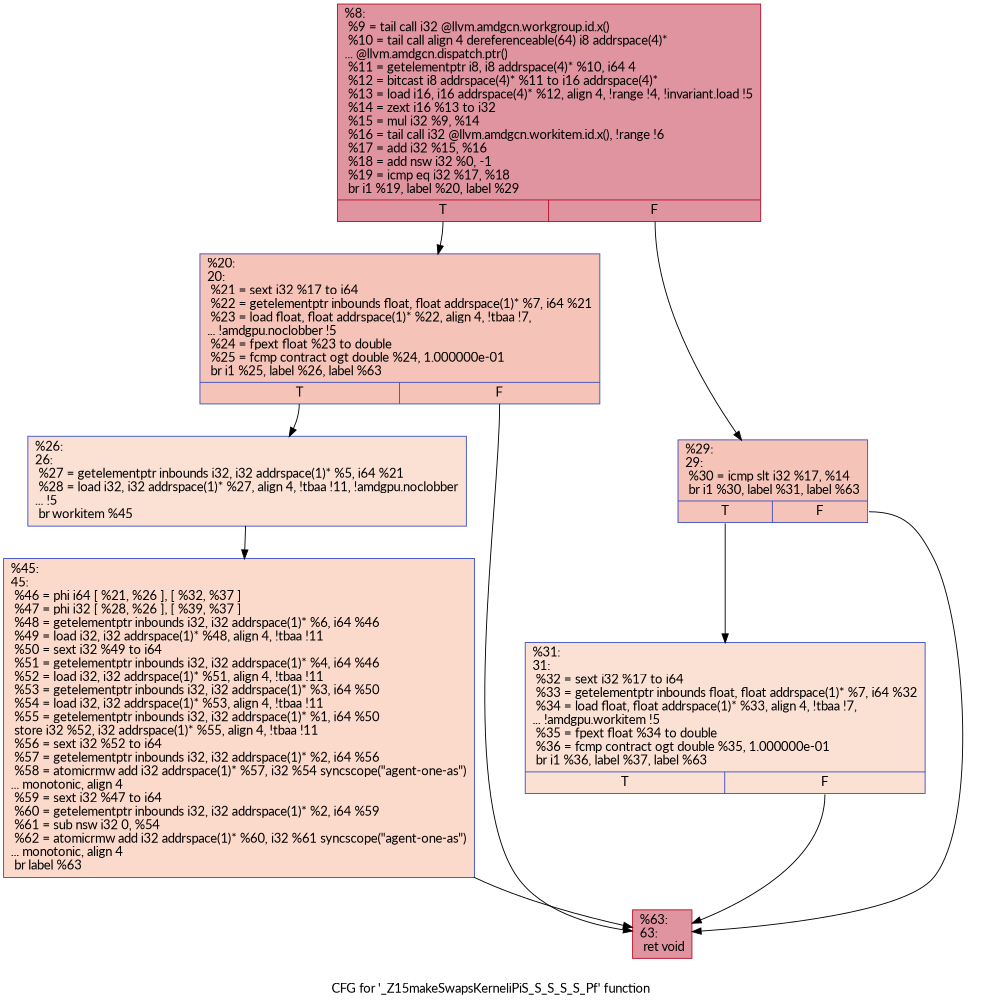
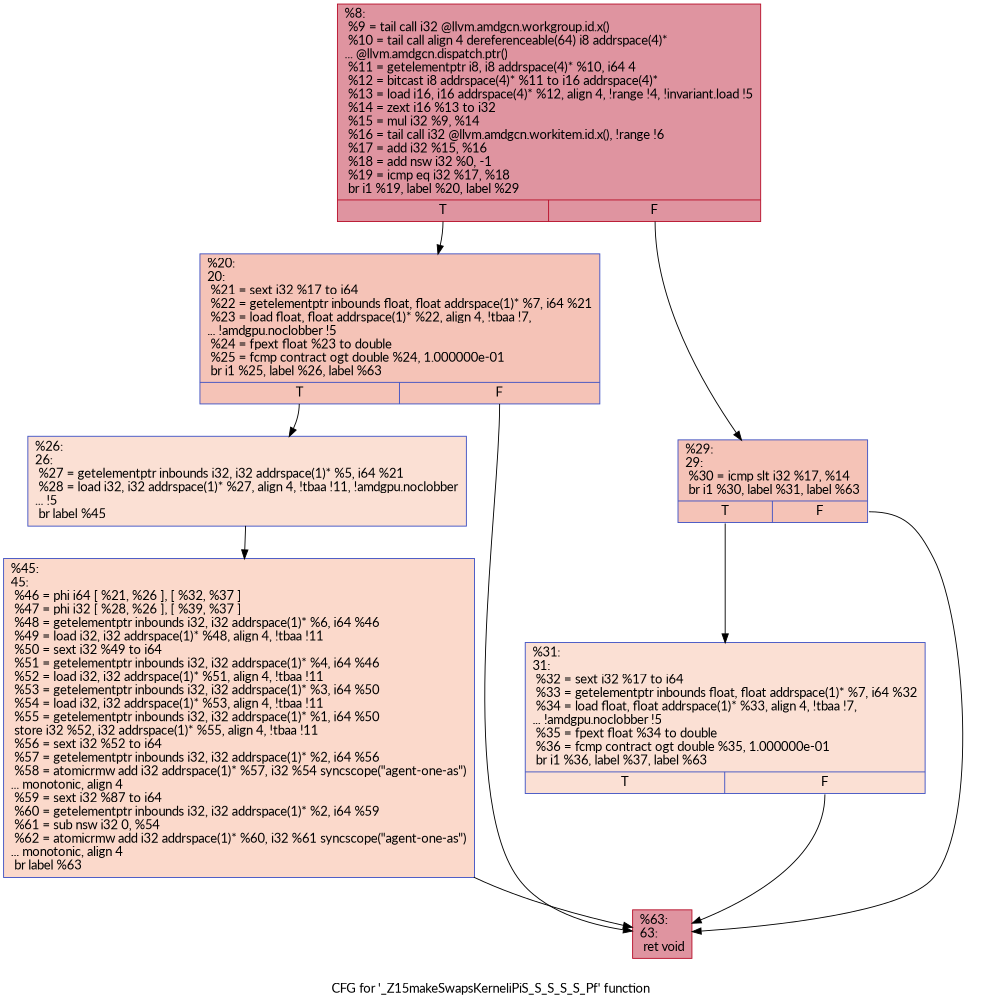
(84, 514) -> (71, 514)
(596, 720) -> (598, 720)
(87, 798) -> (87, 798)
